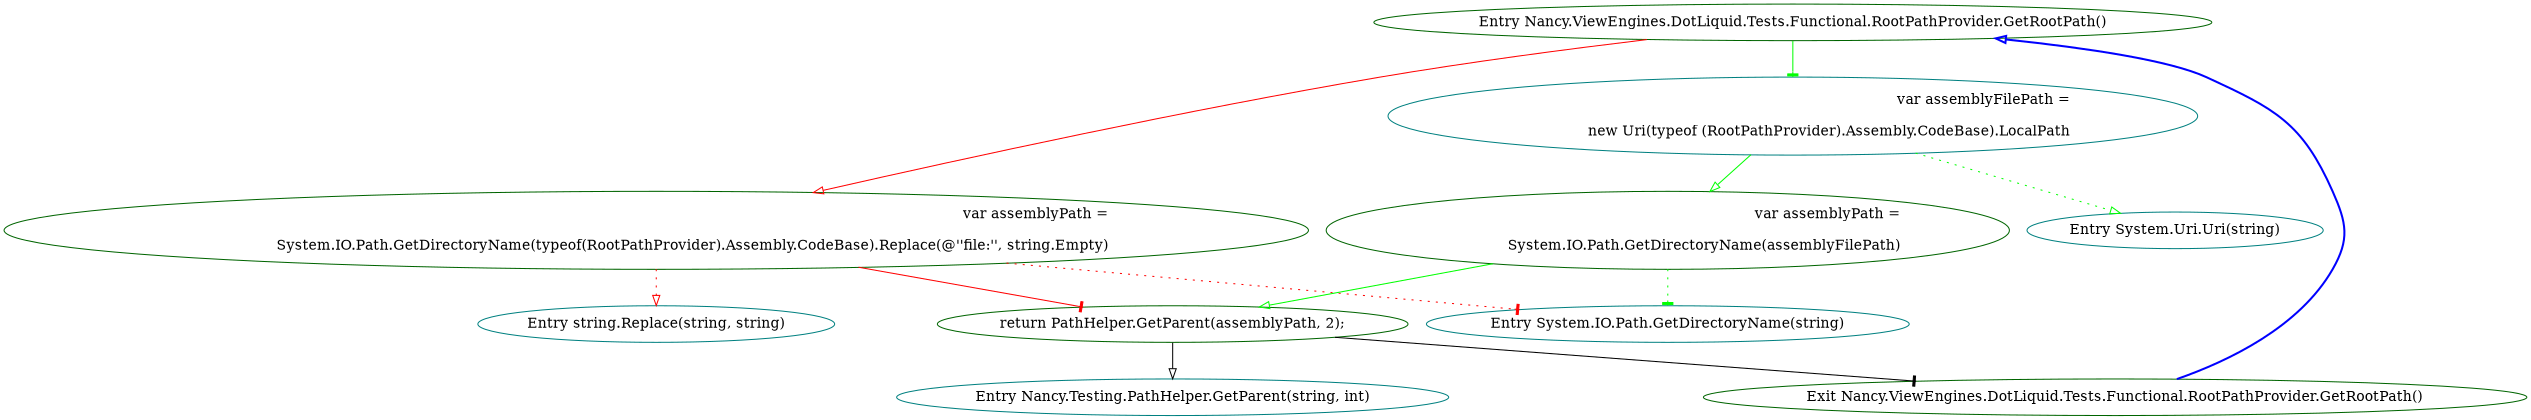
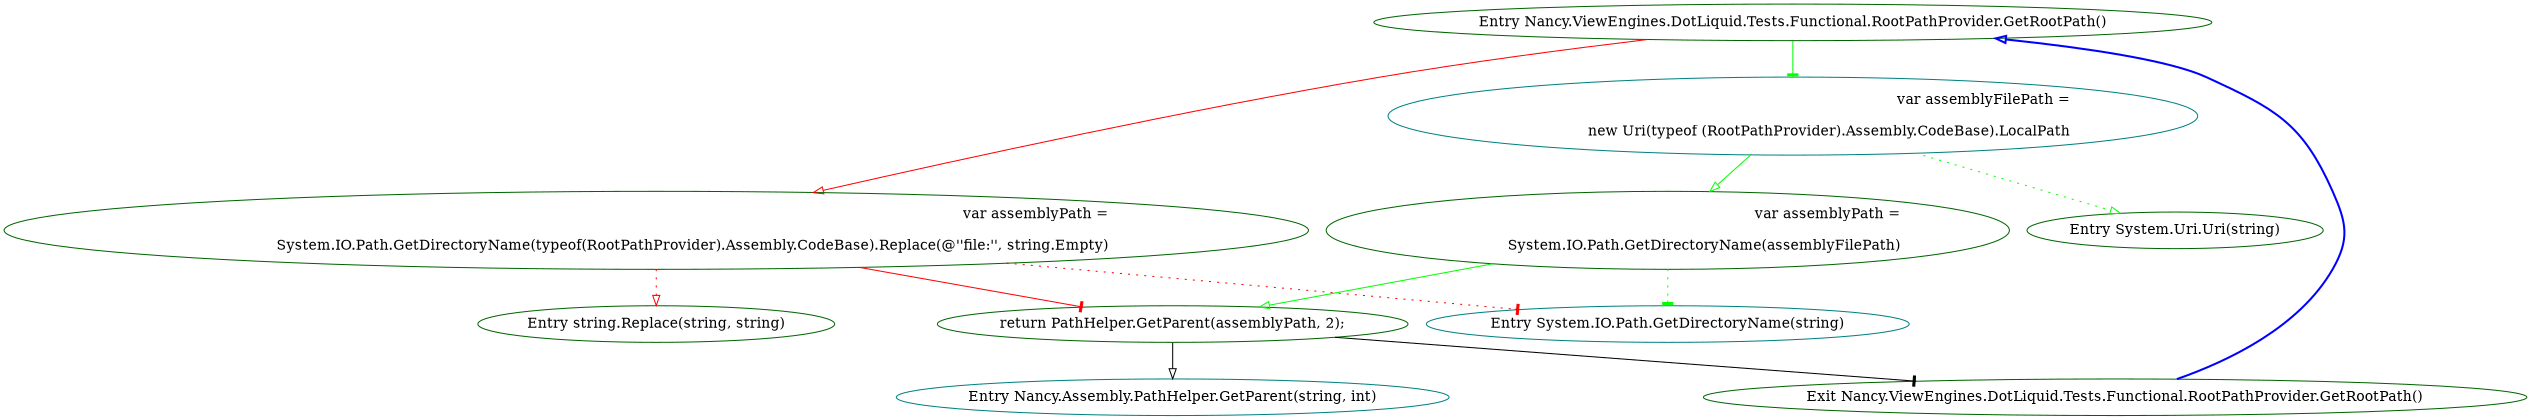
(2175, 230) -> (2175, 230)
(656, 324) -> (656, 324)
(1173, 397) -> (1173, 397)
